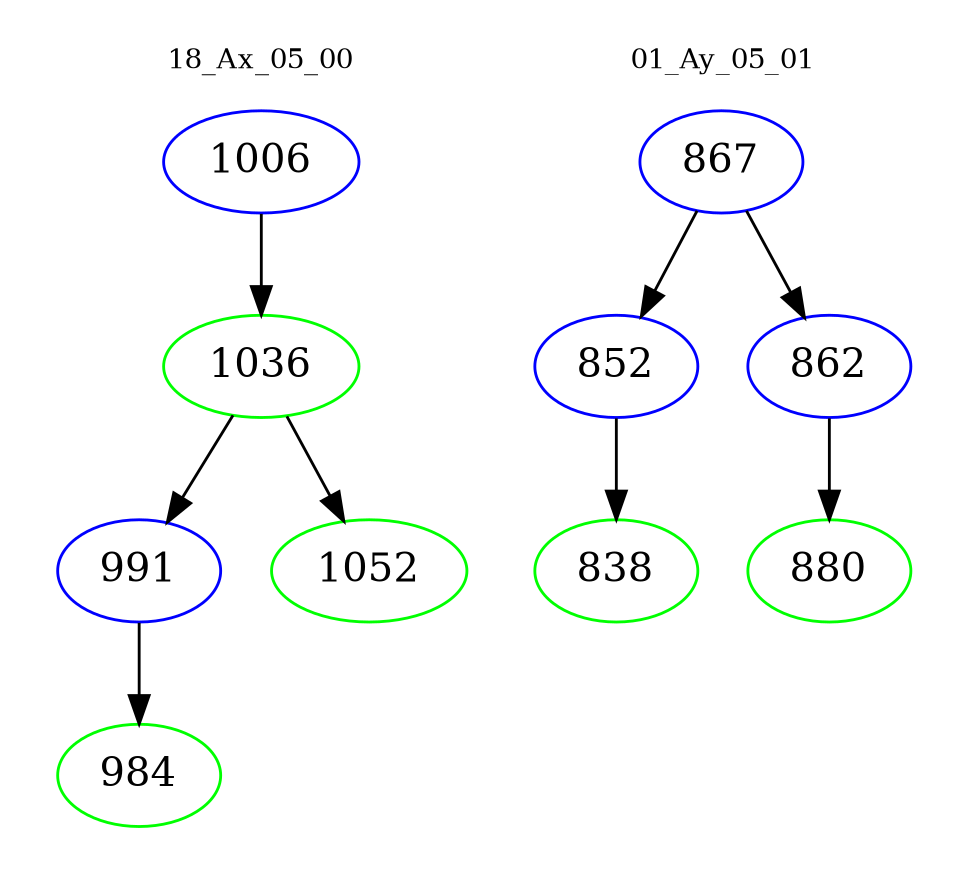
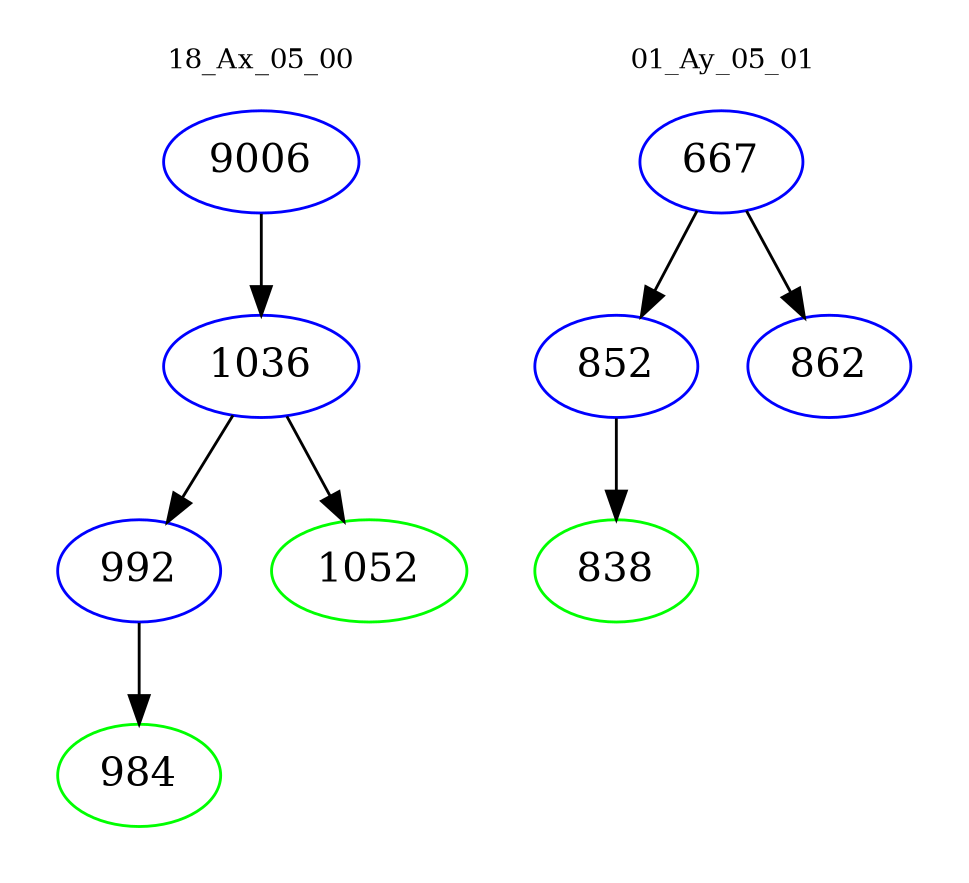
(261, 162) -> (261, 162)
(721, 162) -> (721, 162)
(261, 366) -> (261, 366)
(139, 571) -> (139, 571)
(829, 571) -> none
